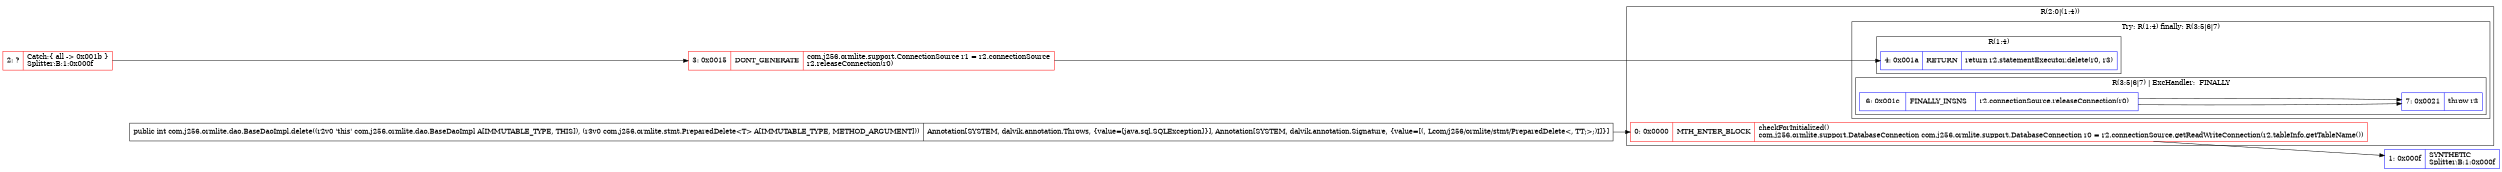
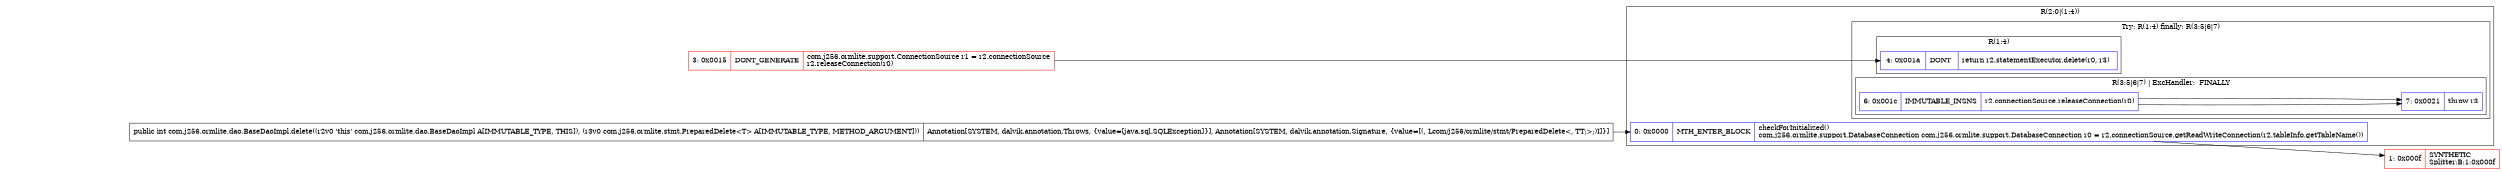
(1942, 60) -> (1940, 60)
(58, 61) -> none
(1938, 101) -> (1941, 101)
(1999, 132) -> (1999, 132)
(2442, 159) -> (2442, 159)
